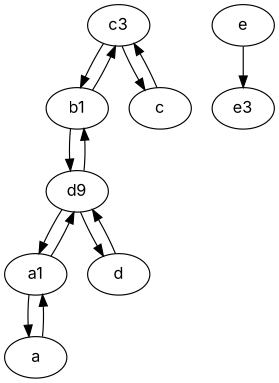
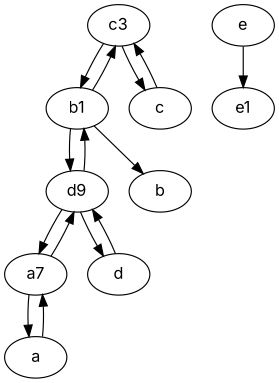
(243, 108) -> (243, 108)
none -> (160, 191)
(36, 274) -> (36, 274)
